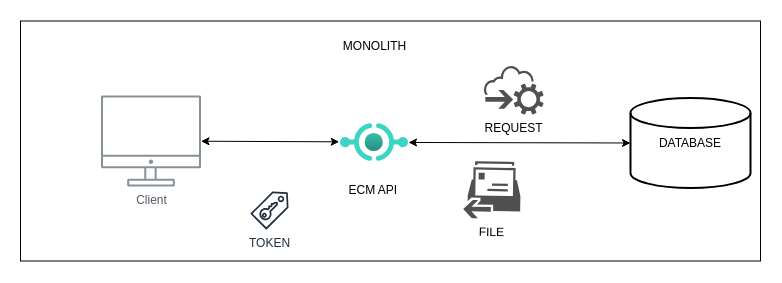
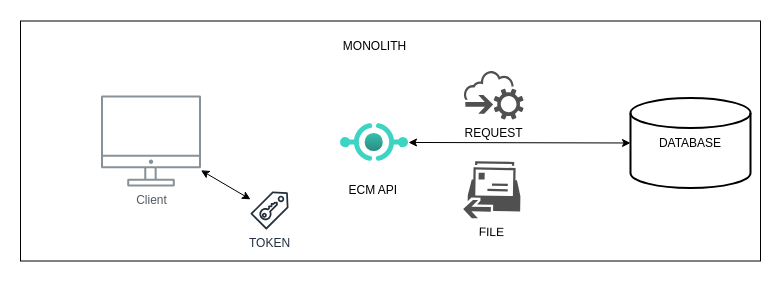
(514, 90) -> (494, 95)
(270, 142) -> (226, 185)
